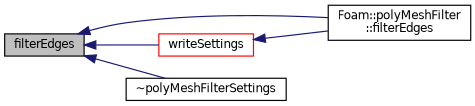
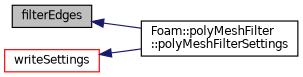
(399, 23) -> (220, 39)
(128, 45) -> none
(206, 89) -> none
